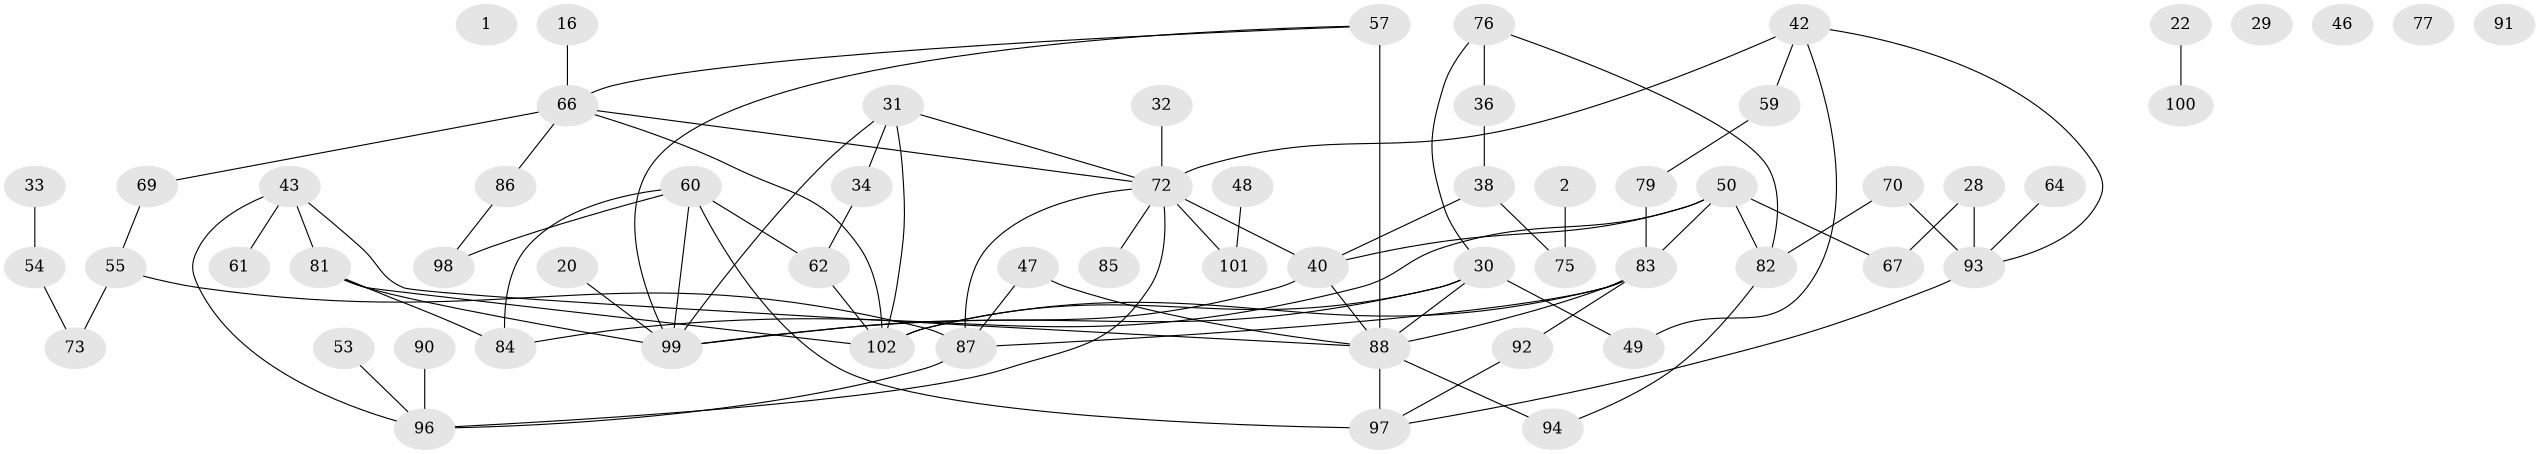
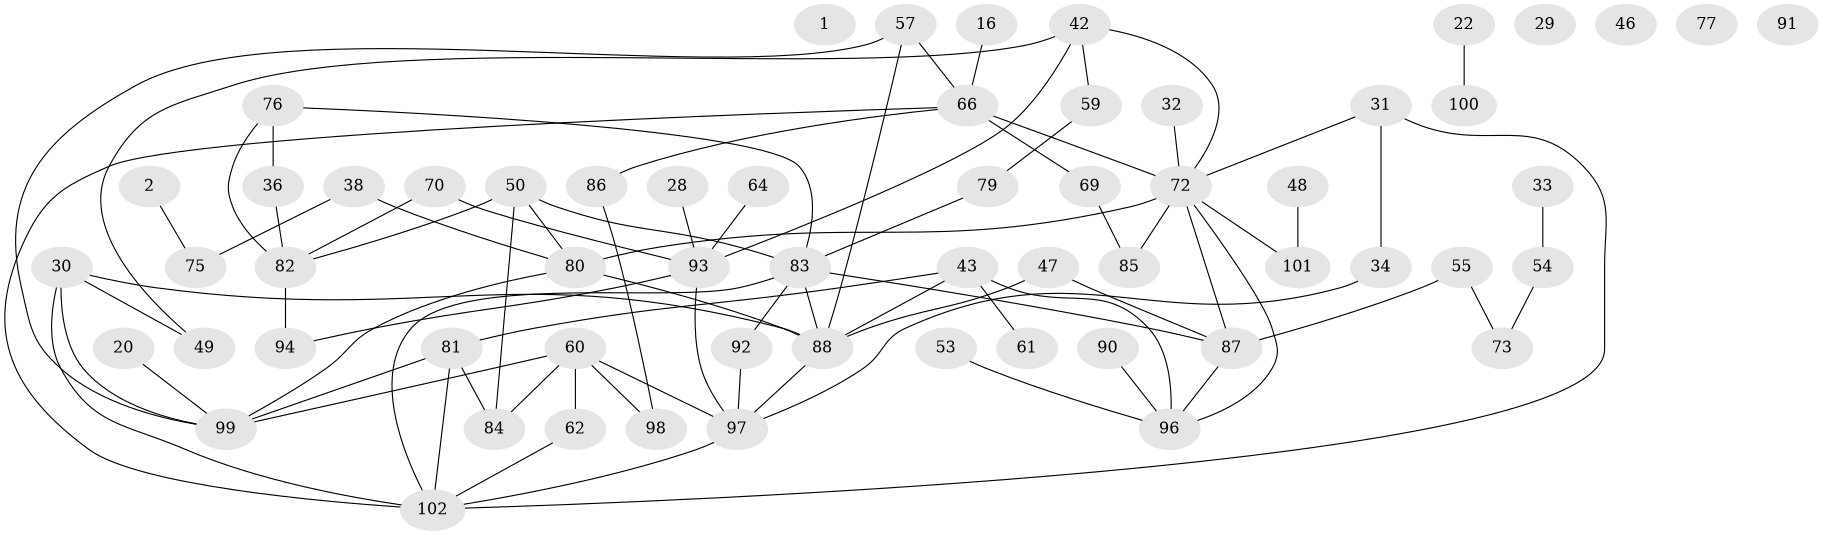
(1484, 146) -> (280, 233)
(1432, 152) -> (610, 128)
(773, 219) -> none
(131, 227) -> (1110, 227)
(838, 232) -> (1140, 299)
(1318, 267) -> (575, 267)
(1893, 267) -> none
(1466, 389) -> (492, 309)
none -> (590, 479)
